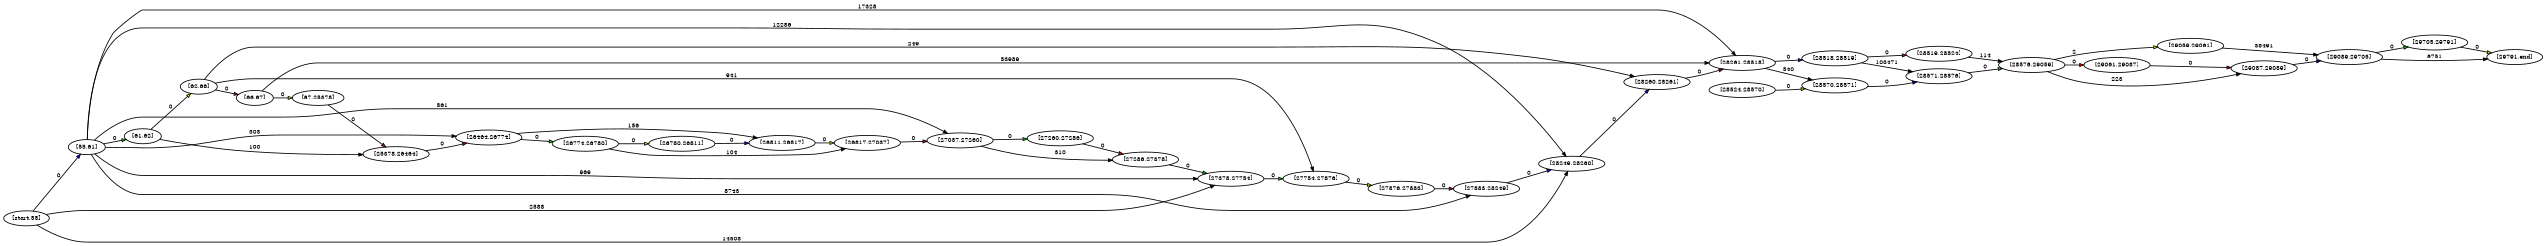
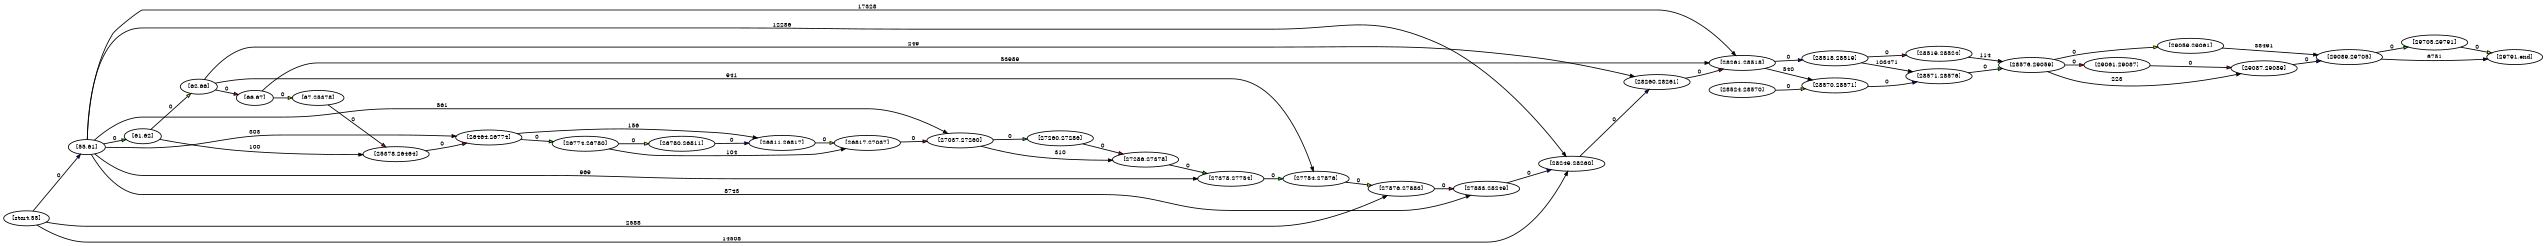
(2074, 52) -> (2074, 52)
(630, 210) -> (717, 226)
